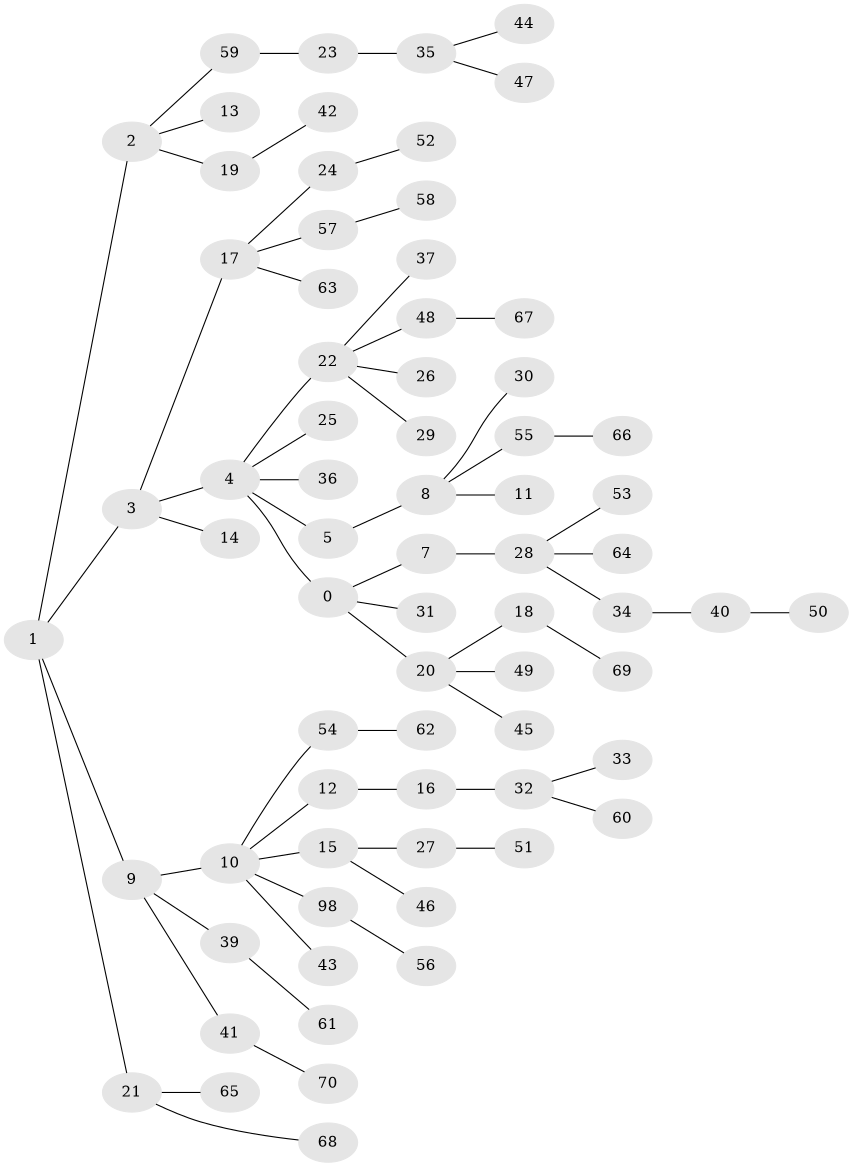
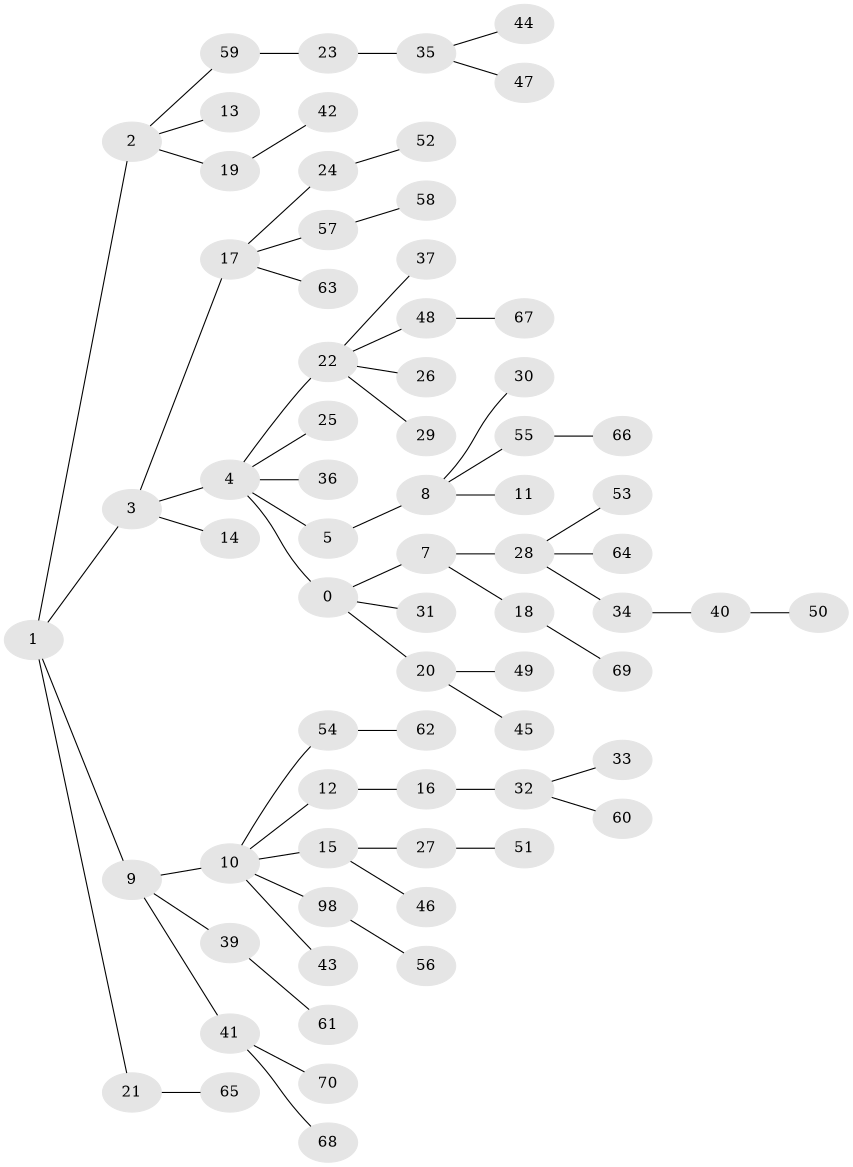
(475, 642) -> (475, 583)
(226, 1128) -> (279, 1088)
